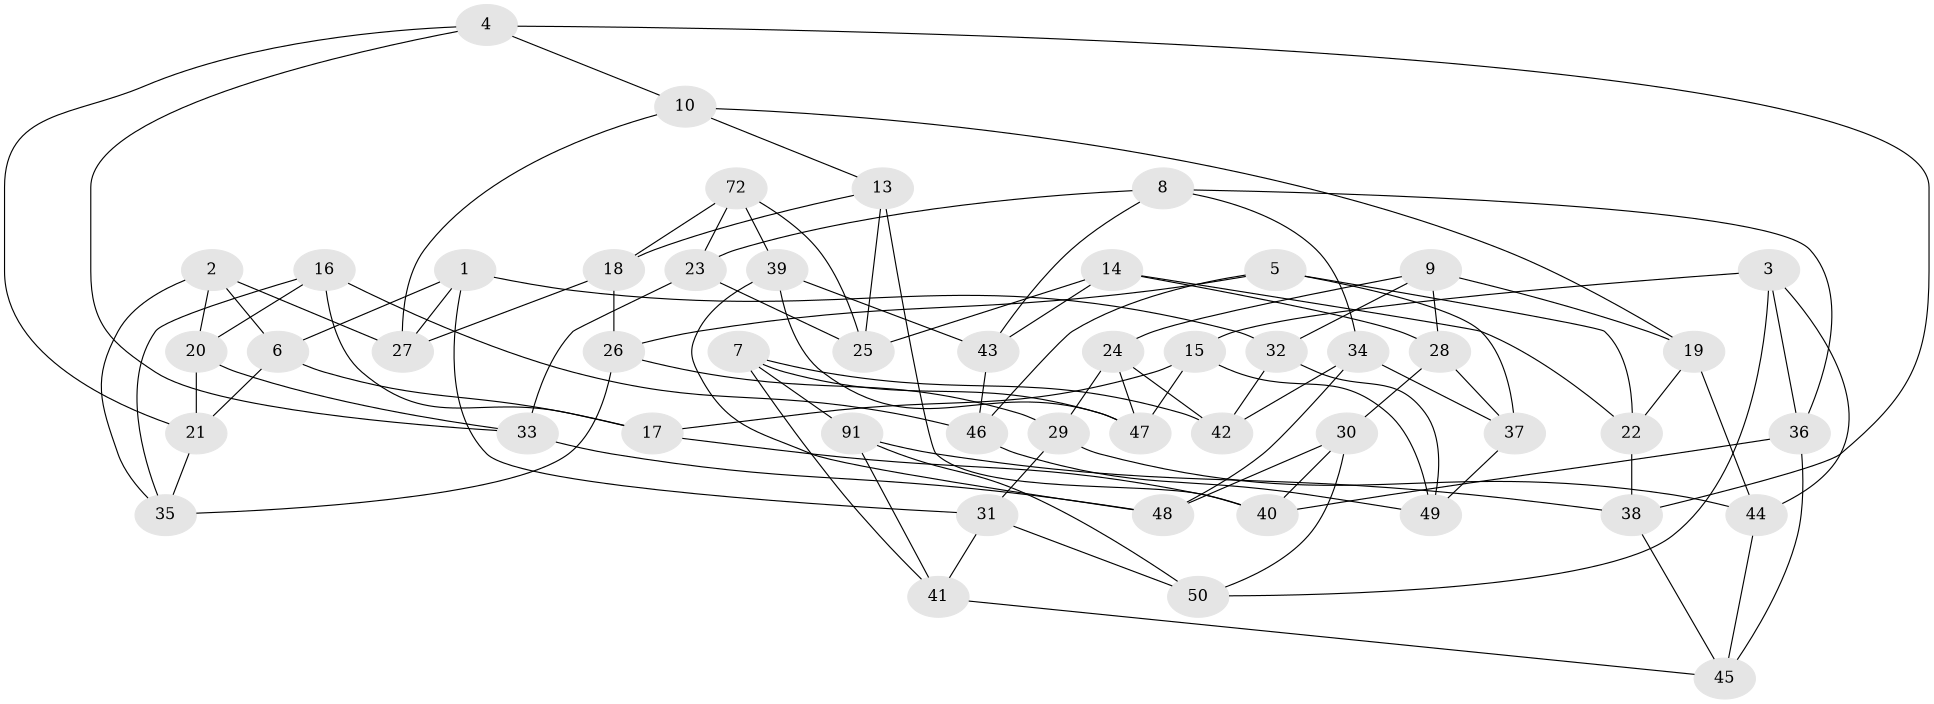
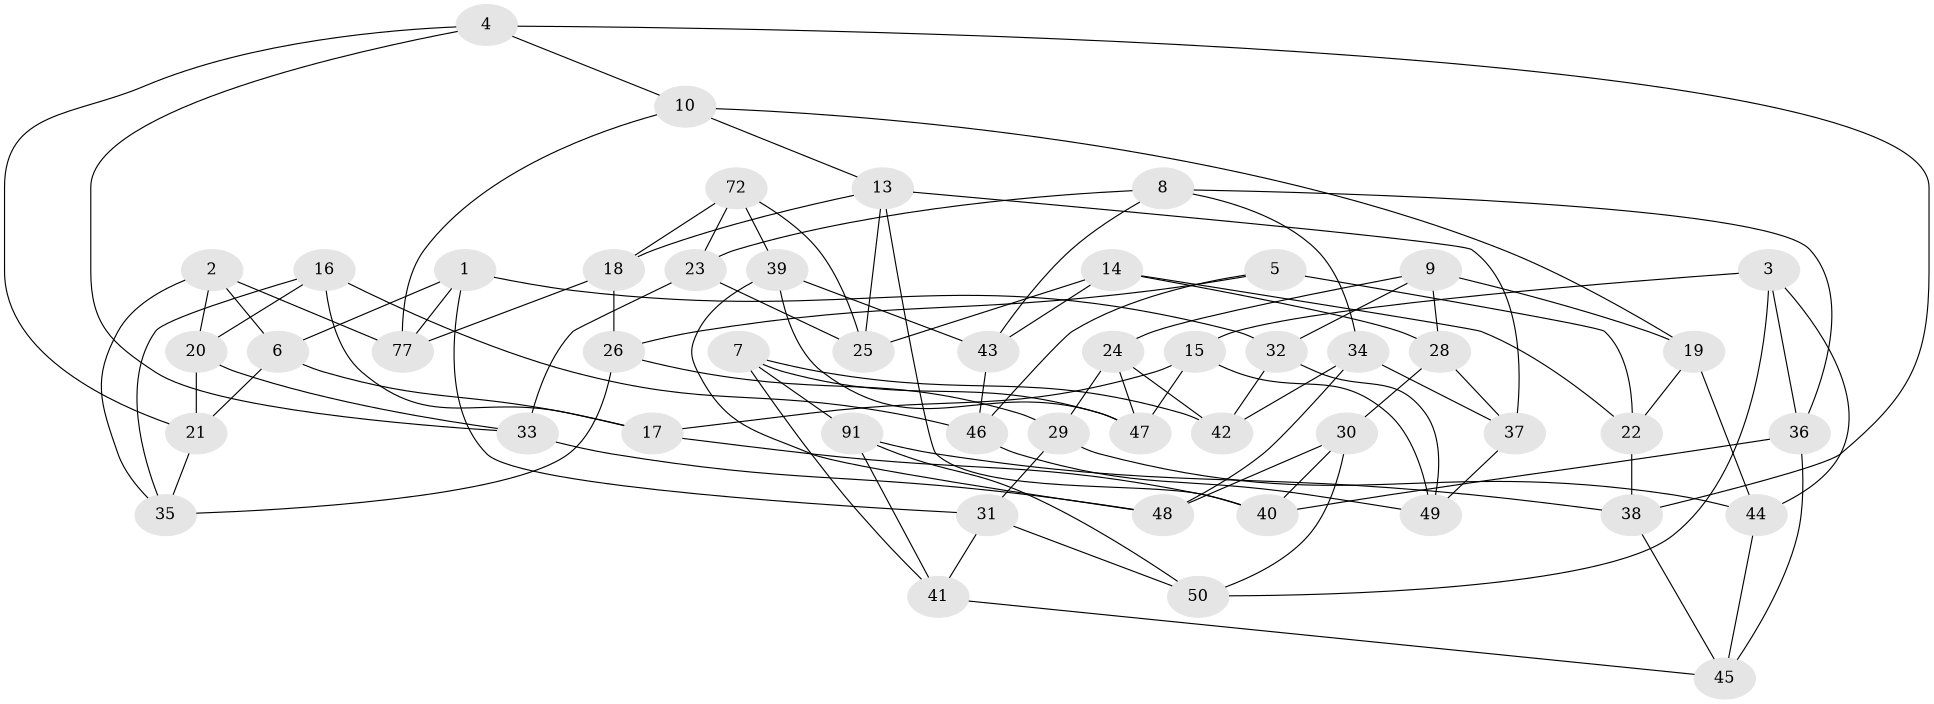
(1445, 312) -> (1262, 225)
(403, 352) -> (403, 352)
